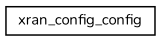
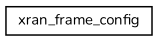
(80, 21) -> (79, 21)
